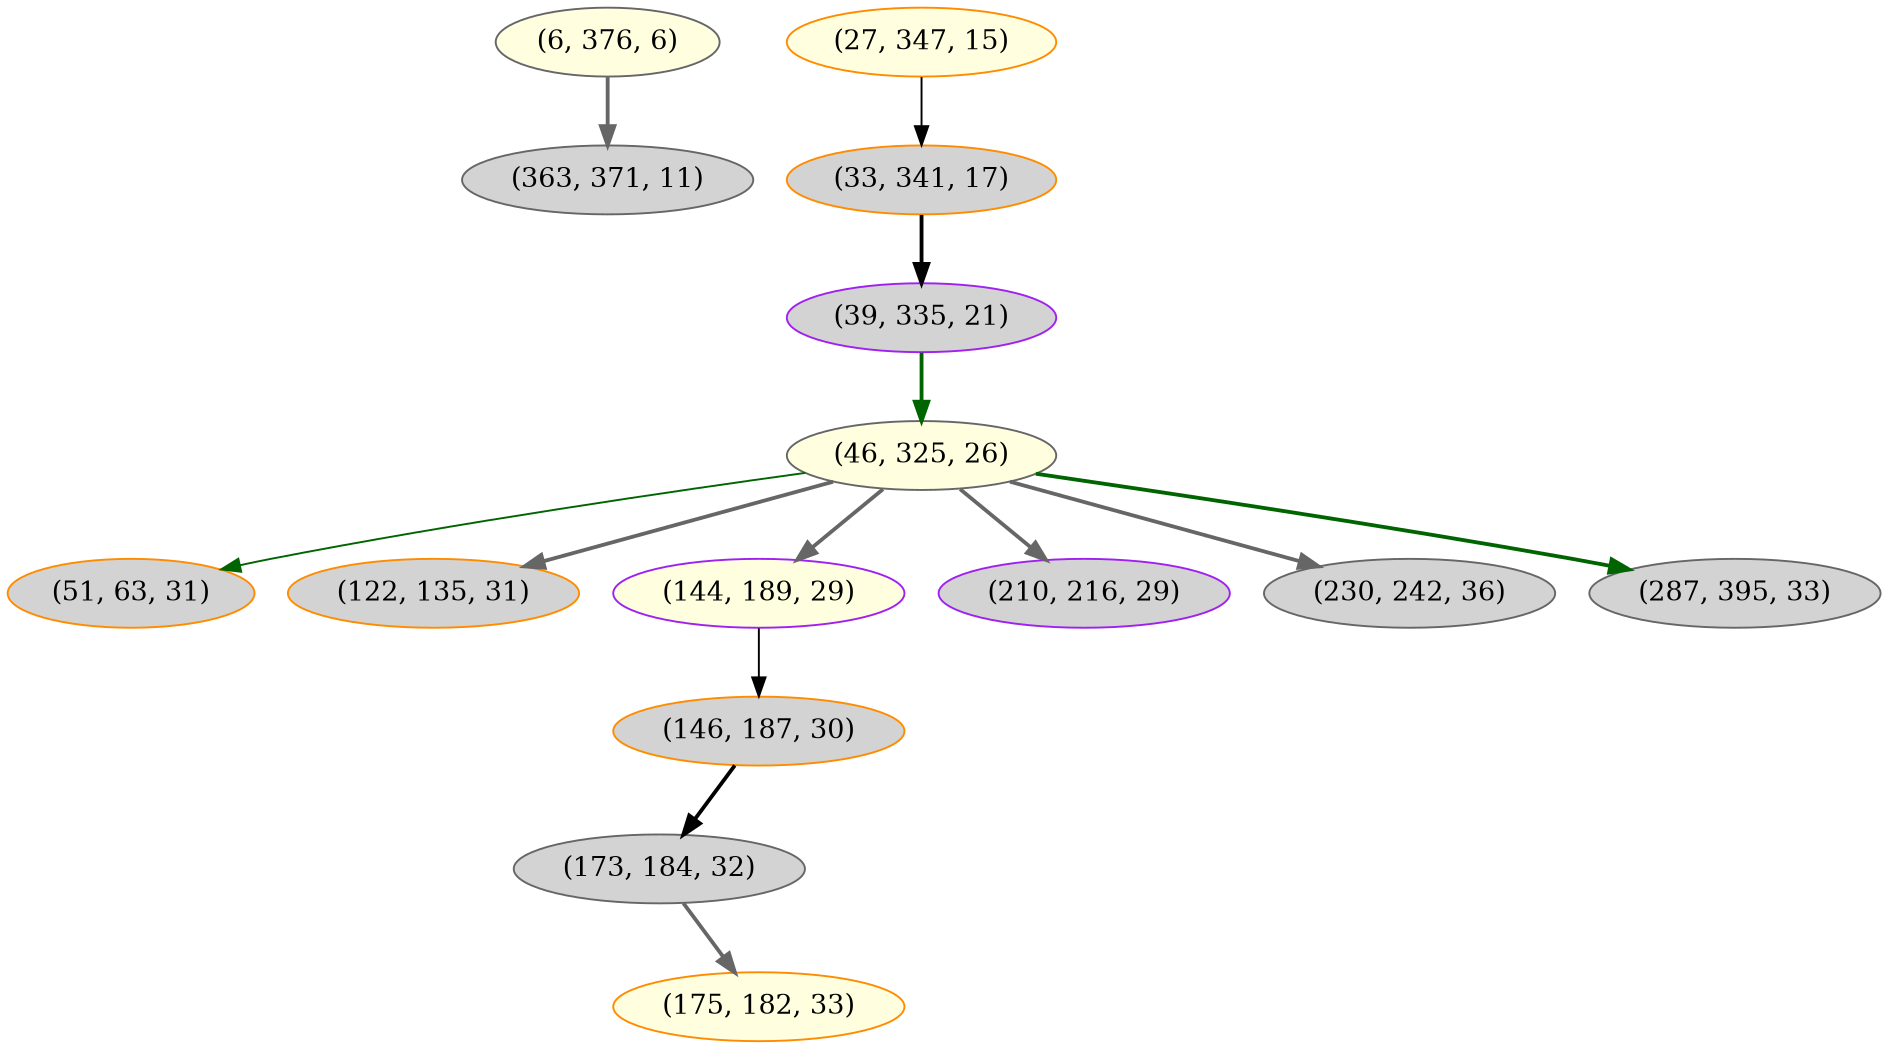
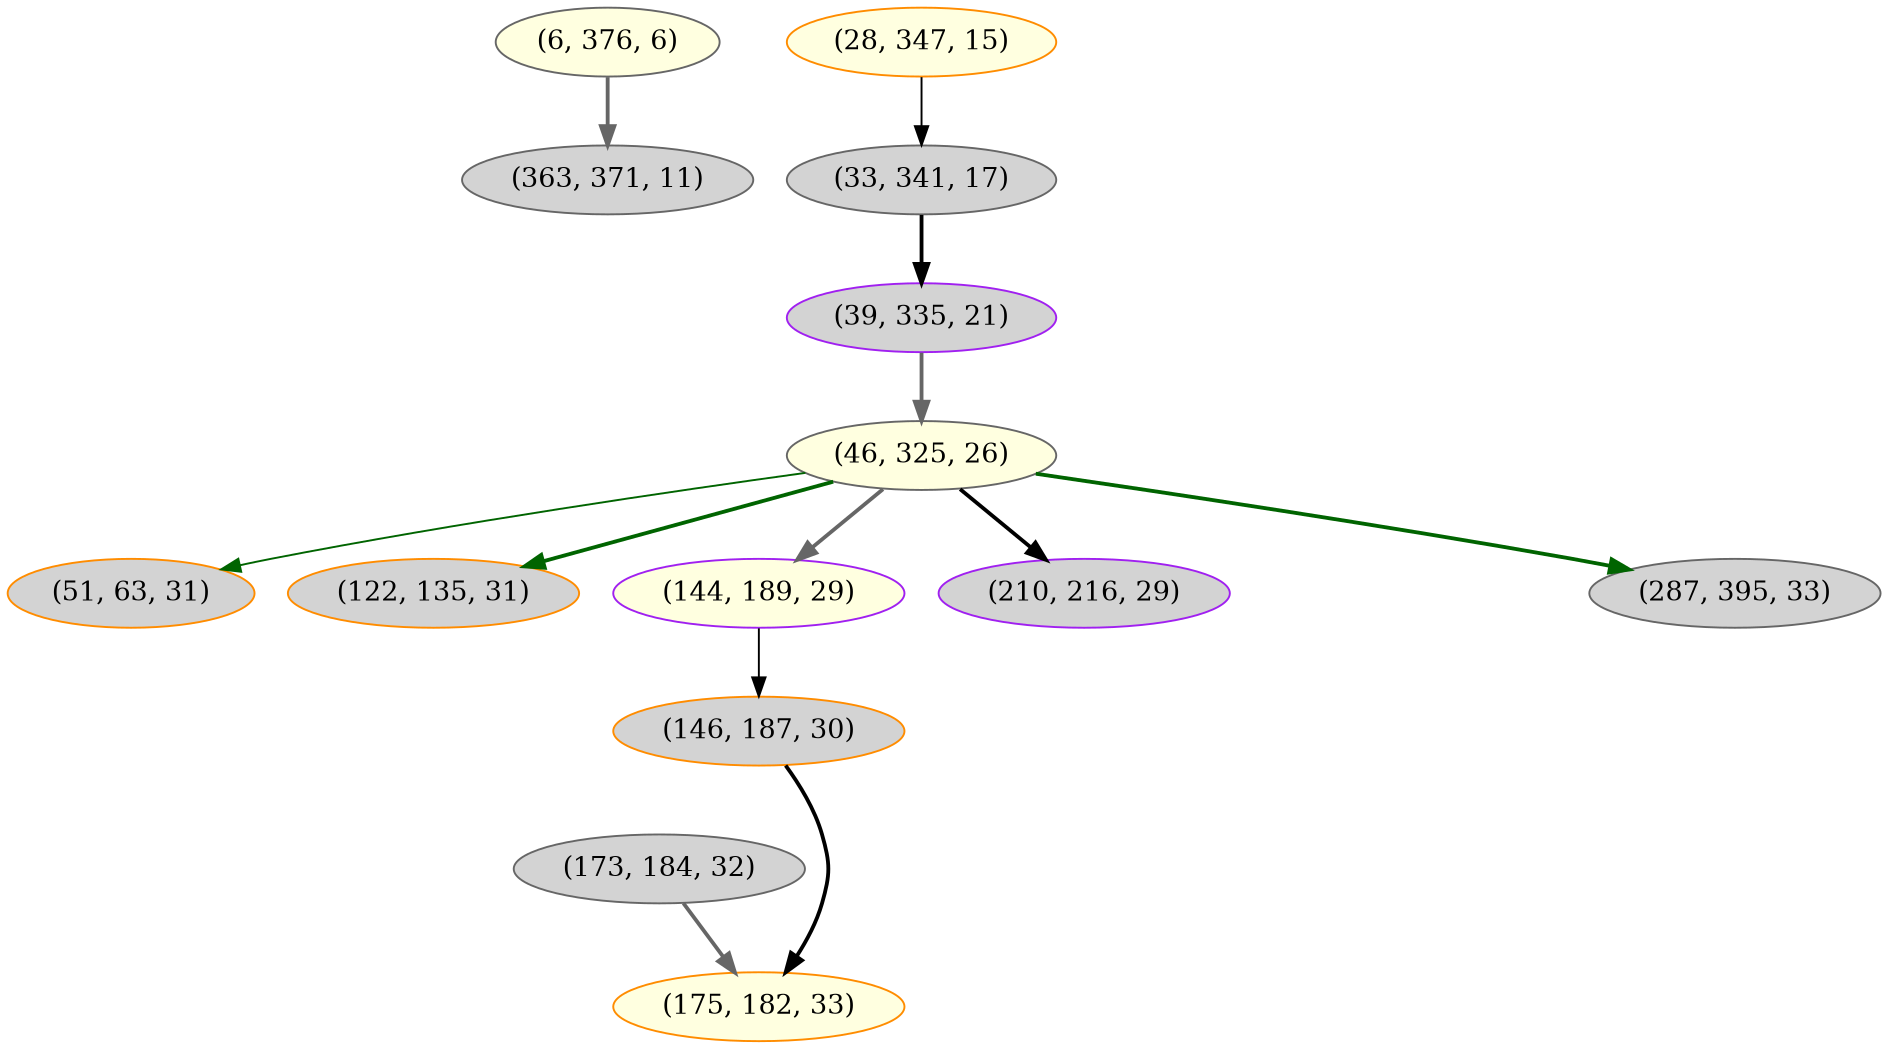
(922, 42) -> (922, 42)
(922, 180) -> (922, 180)
(922, 377) -> (922, 377)
(995, 518) -> (995, 518)
(688, 521) -> (688, 521)
(1410, 593) -> none
(715, 792) -> (828, 859)
